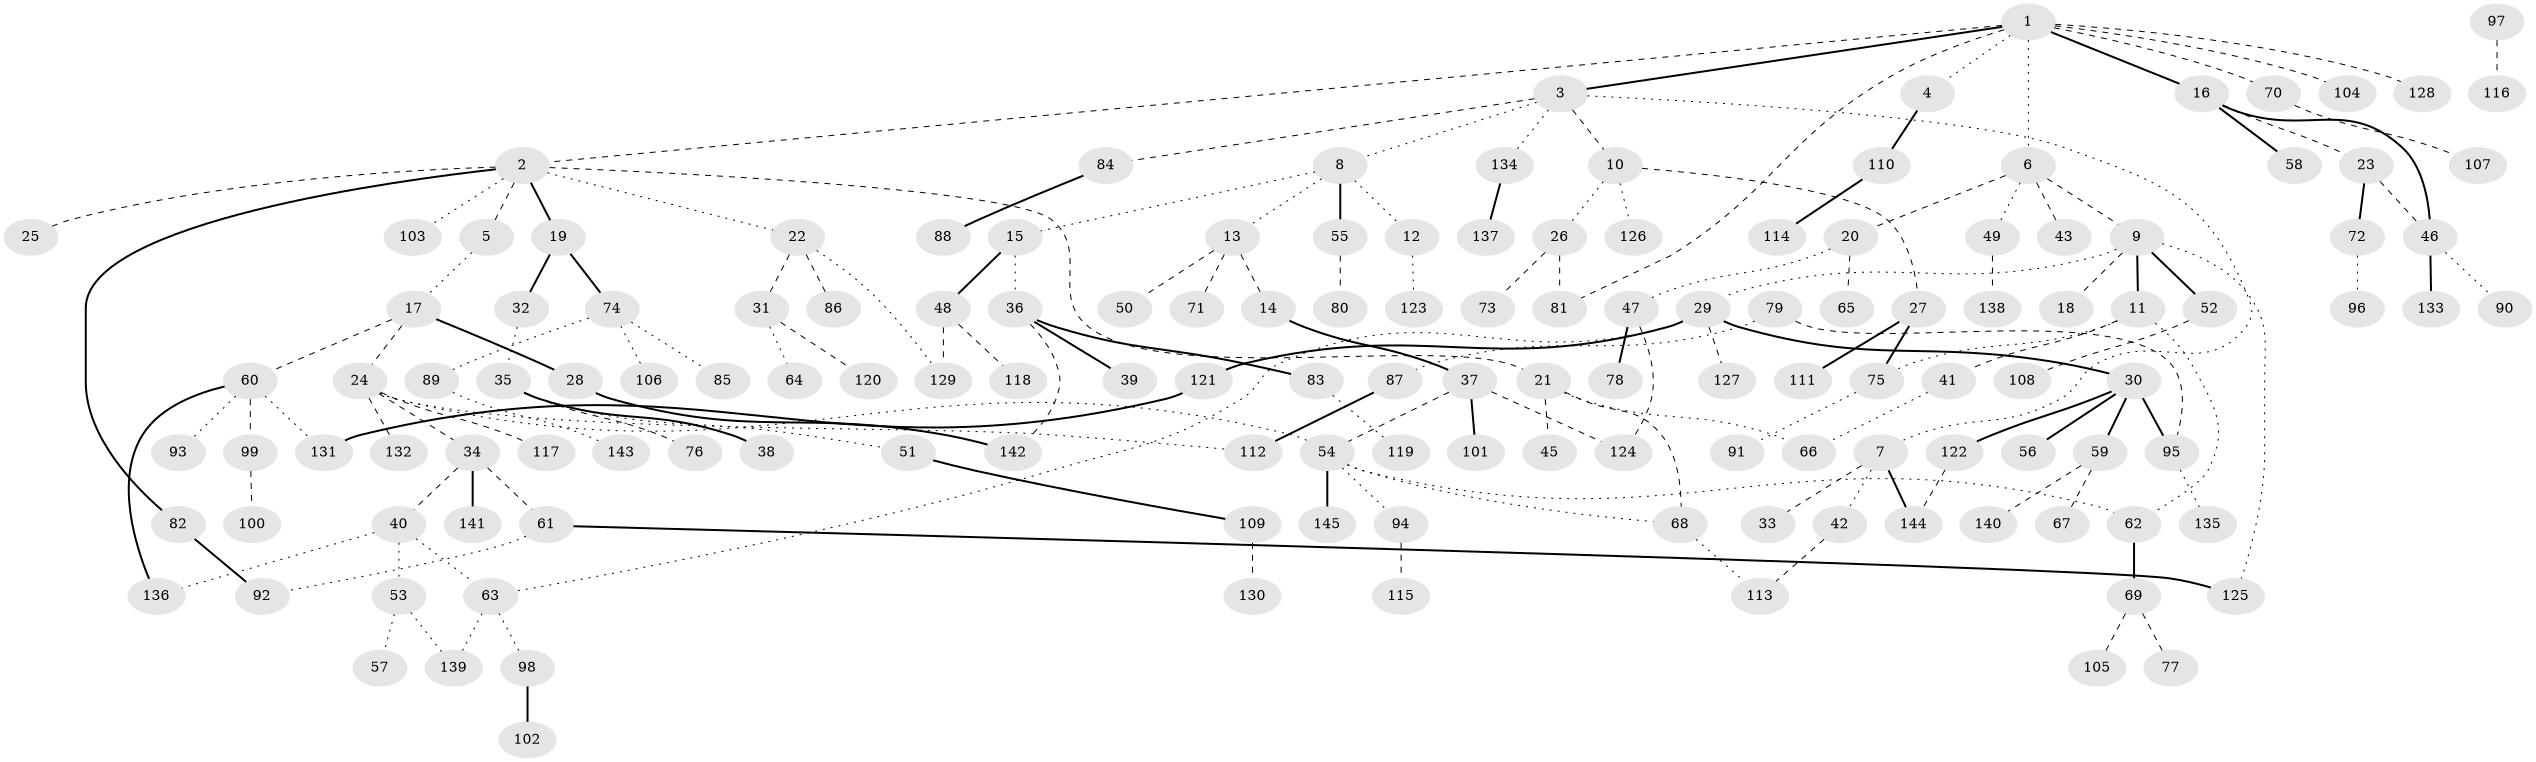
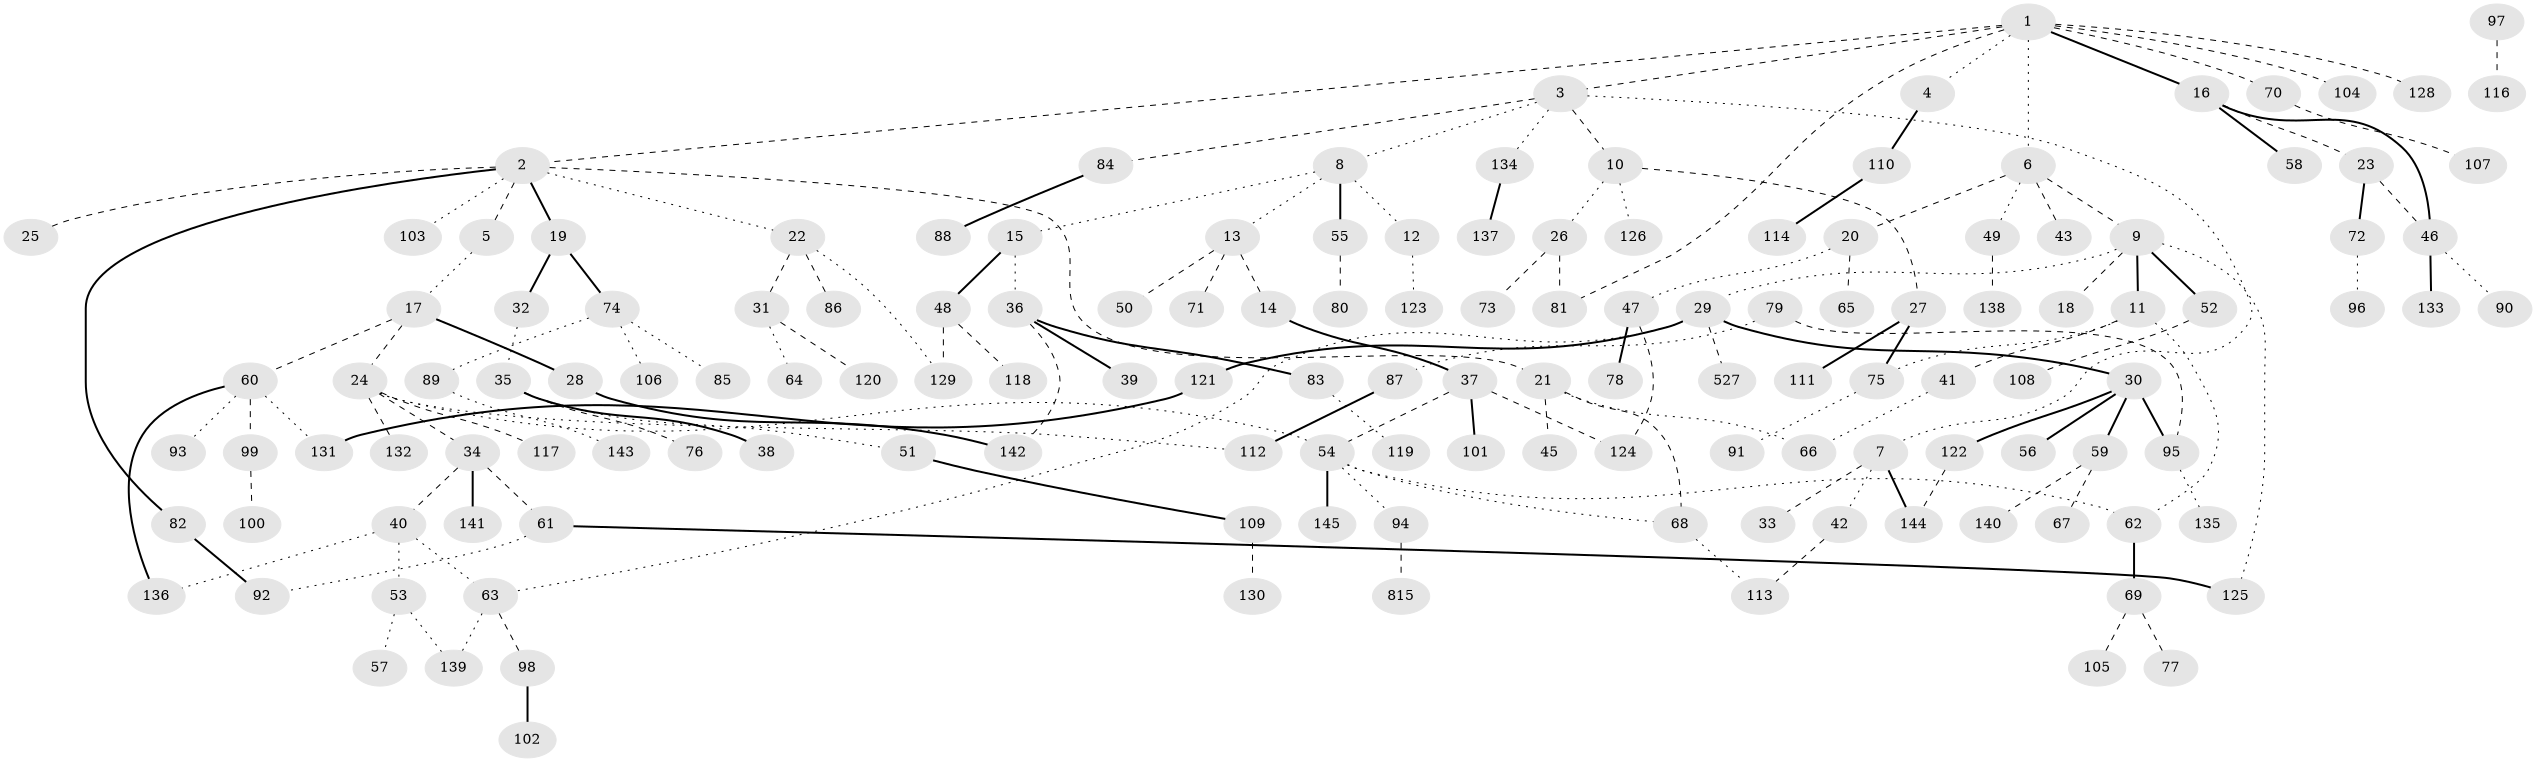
(1794, 58) -> (1794, 58)
(1727, 381) -> (1727, 381)
(1401, 596) -> (1401, 596)
(509, 632) -> (509, 632)
